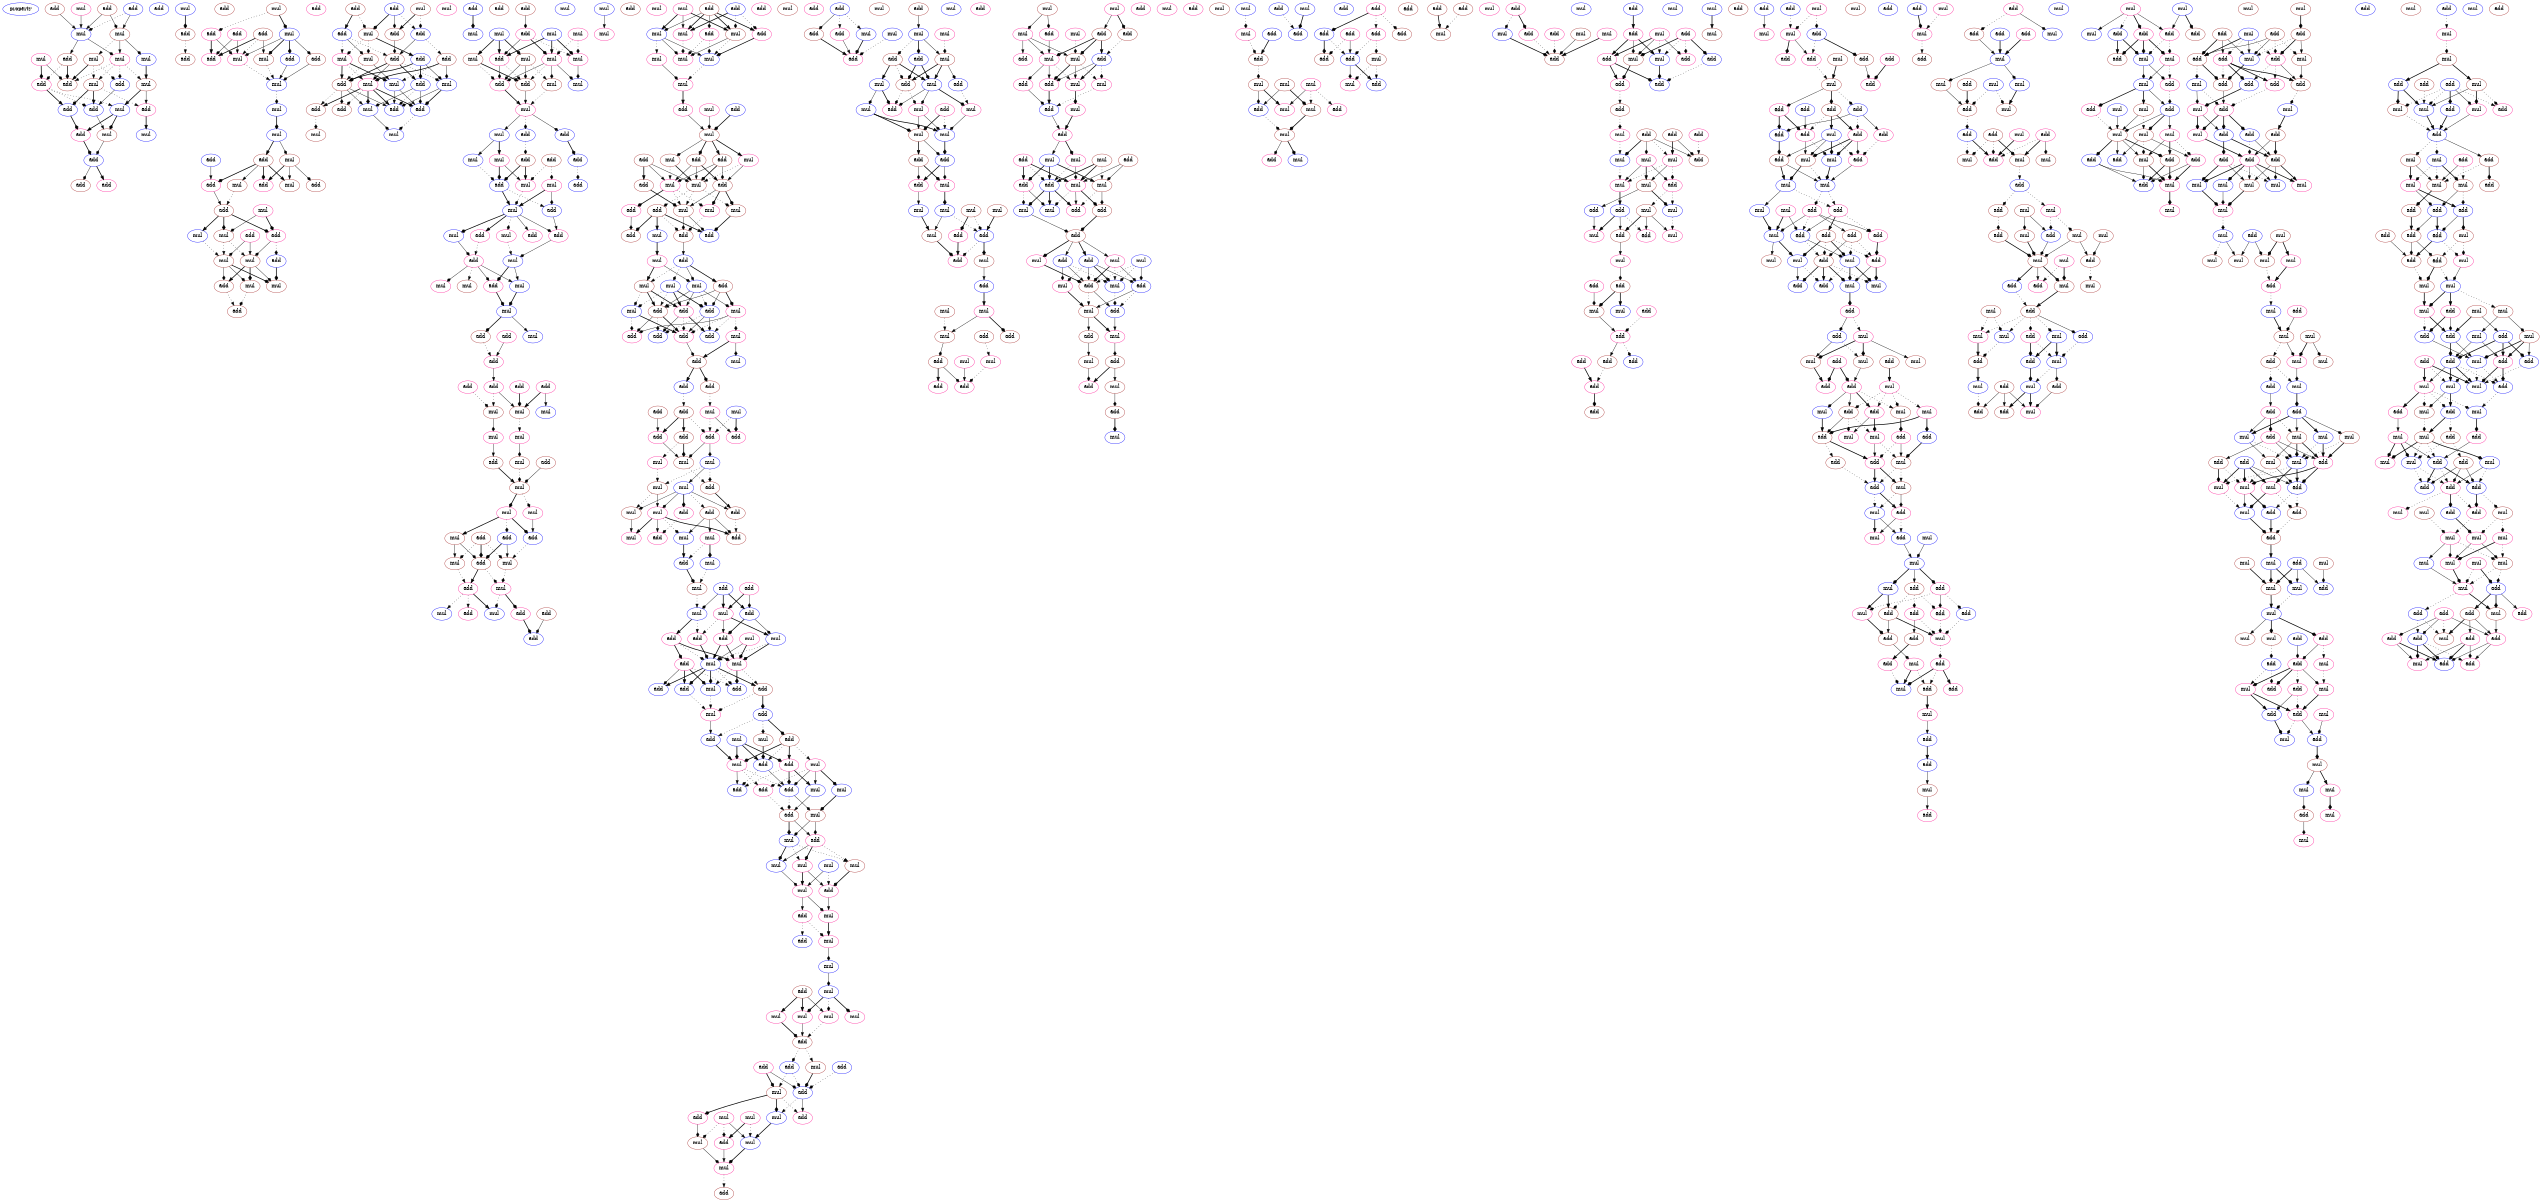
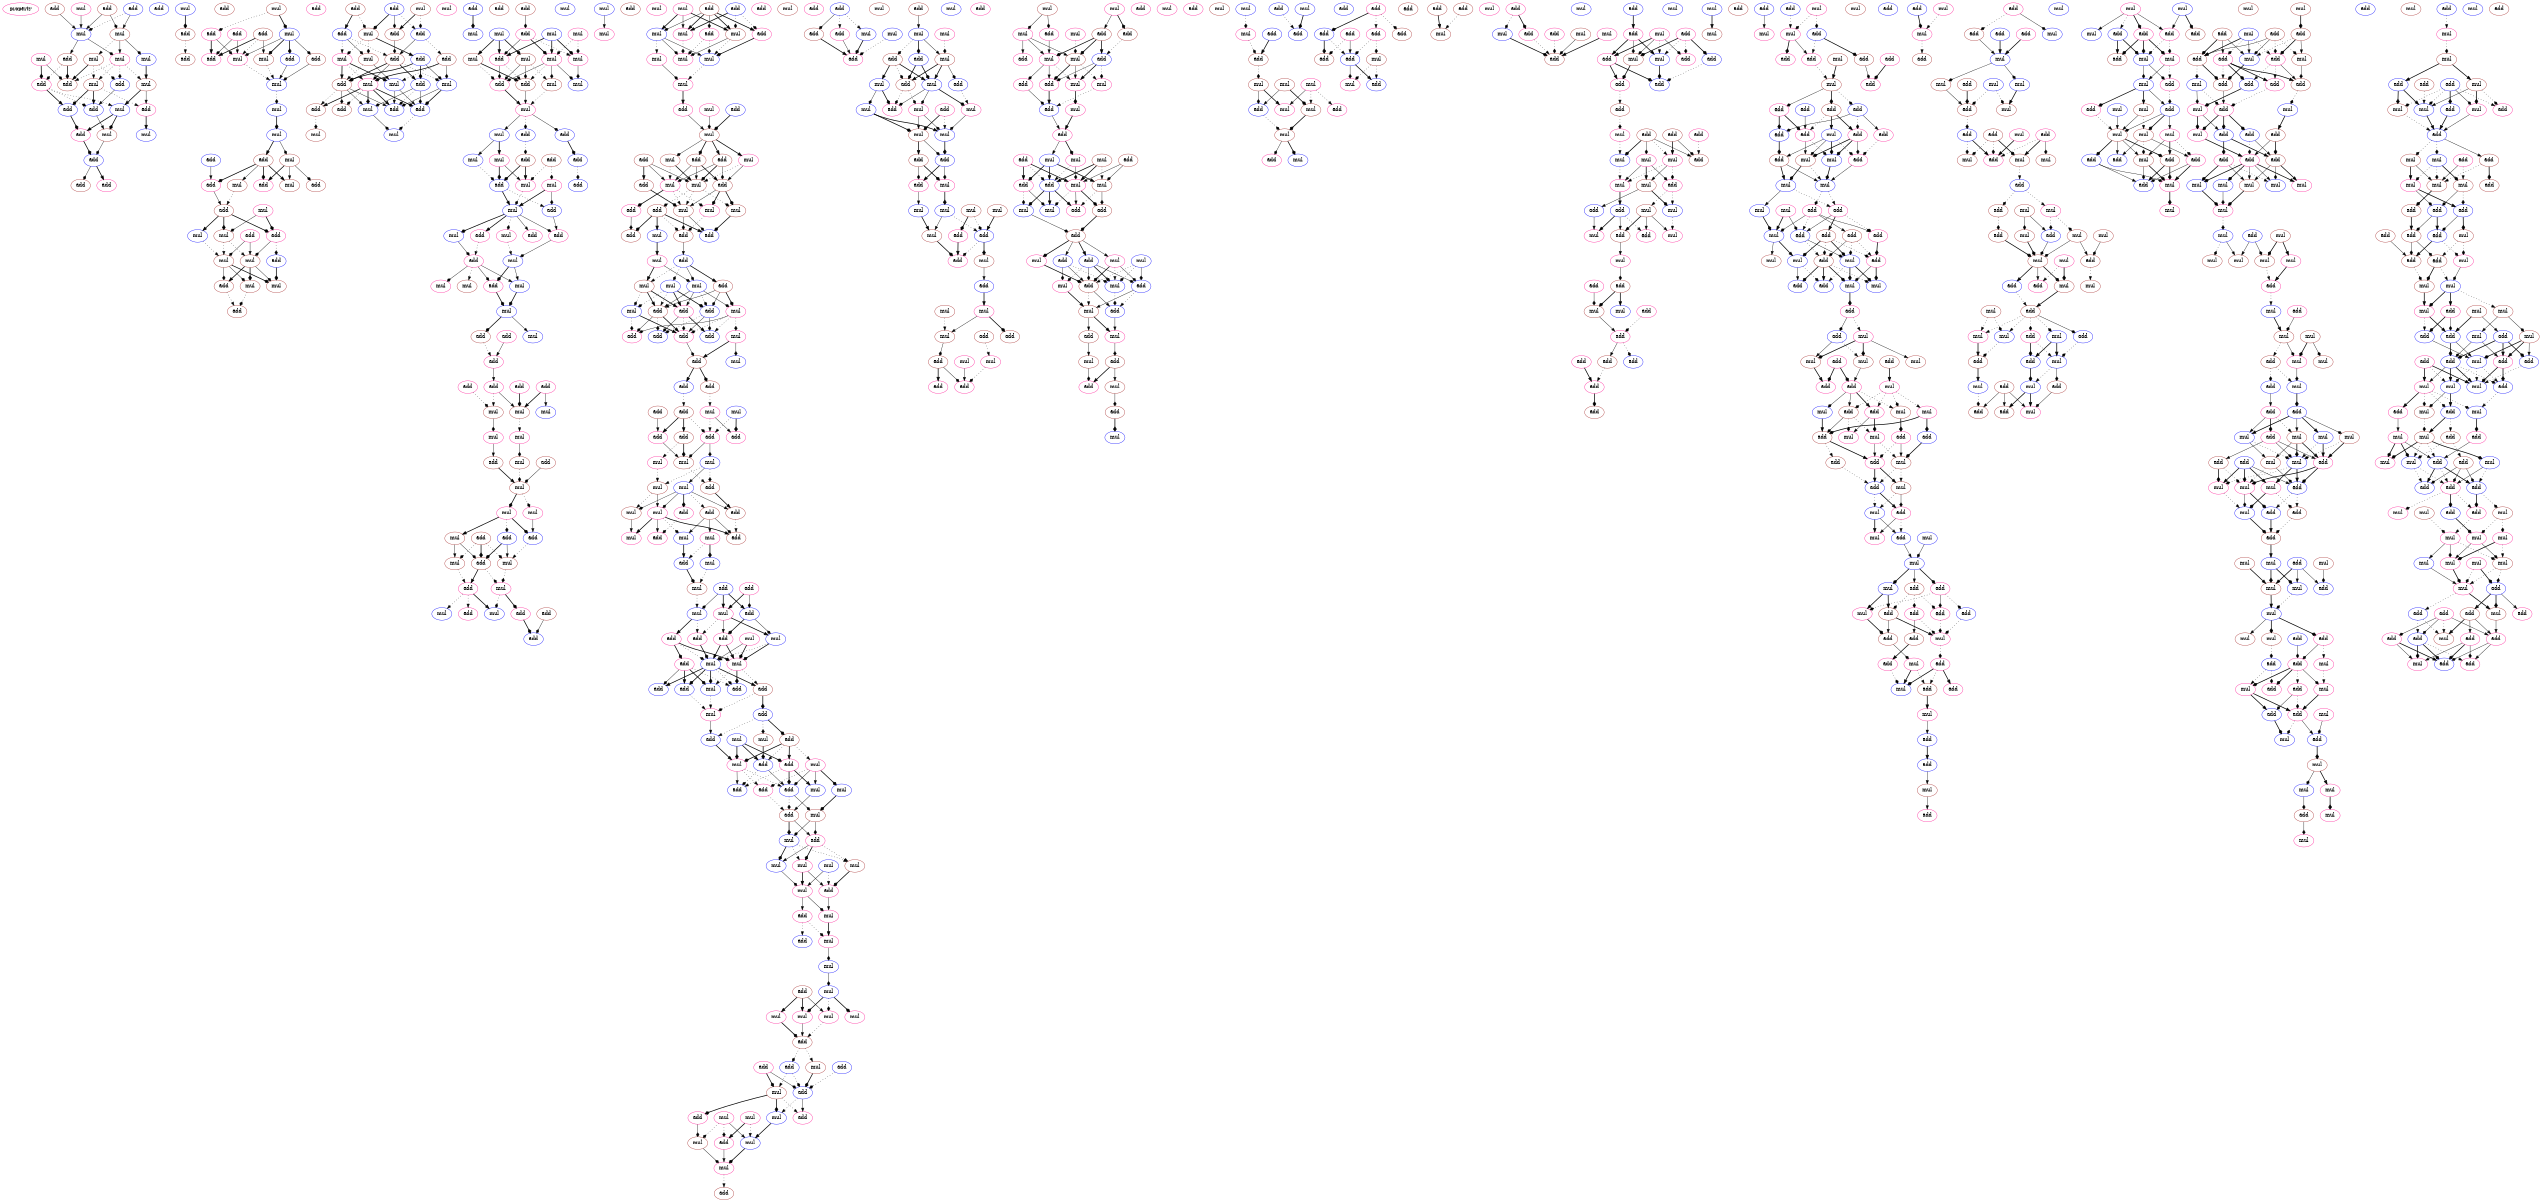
(21, 9) -> (21, 9)
